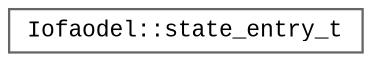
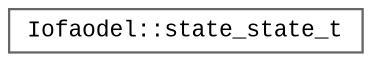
(186, 31) -> (186, 31)
